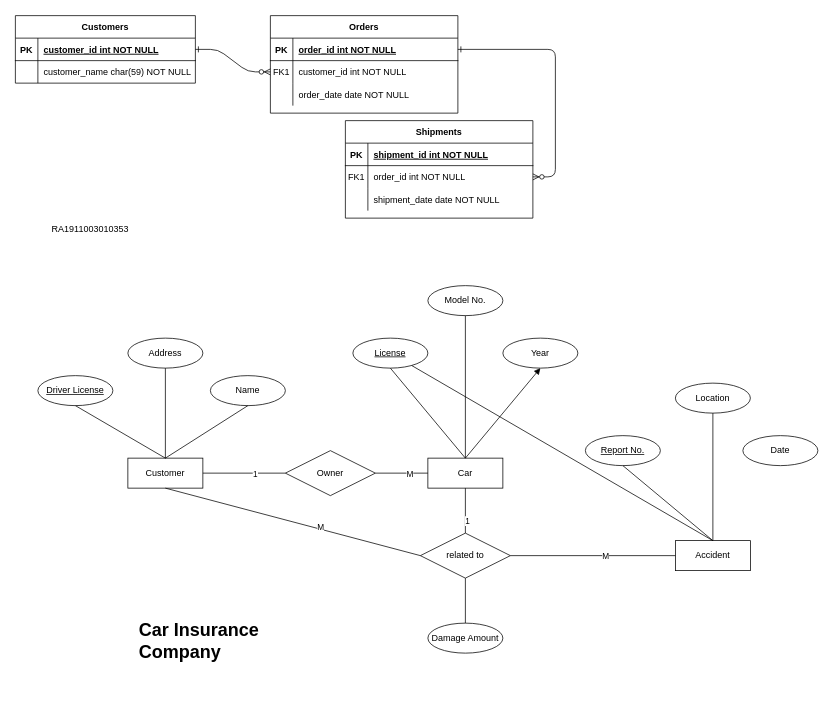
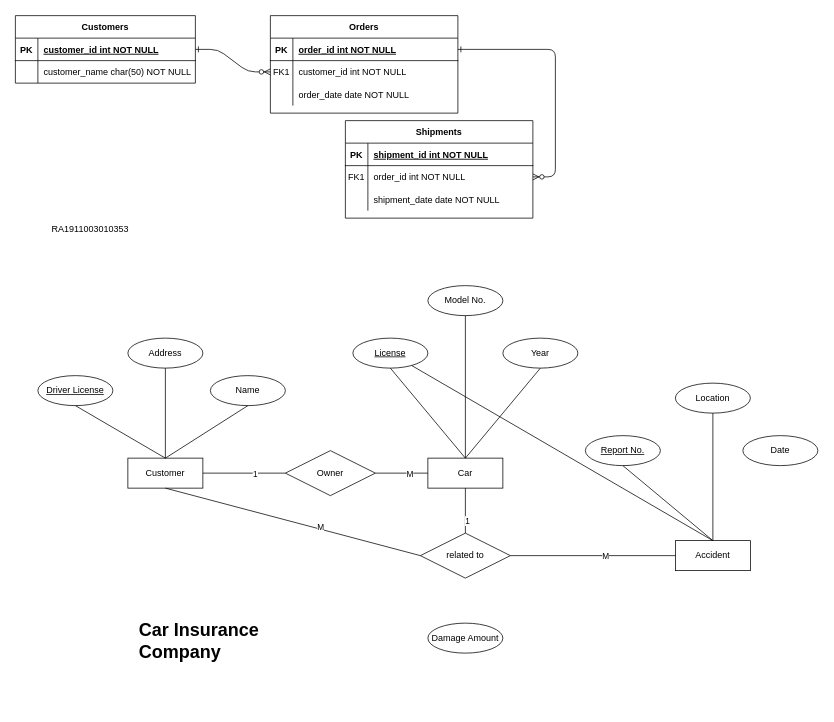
(118, 72) -> (118, 72)
(535, 374) -> (537, 372)
(465, 601) -> none
